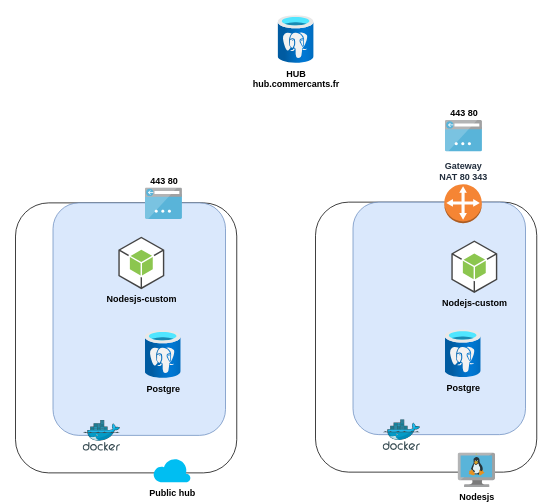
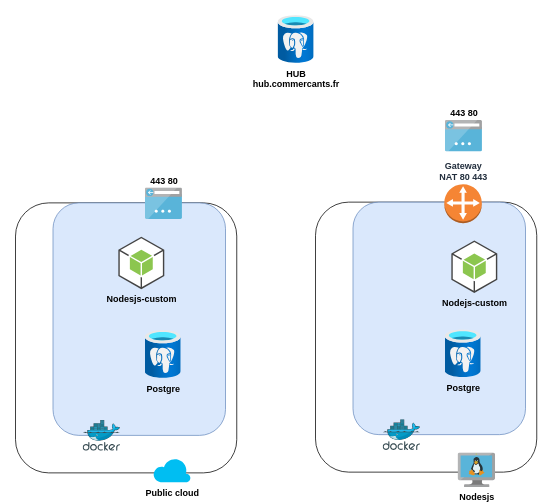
(464, 171) -> (464, 171)
(173, 493) -> (173, 493)
